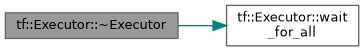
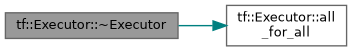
(293, 26) -> (287, 26)
